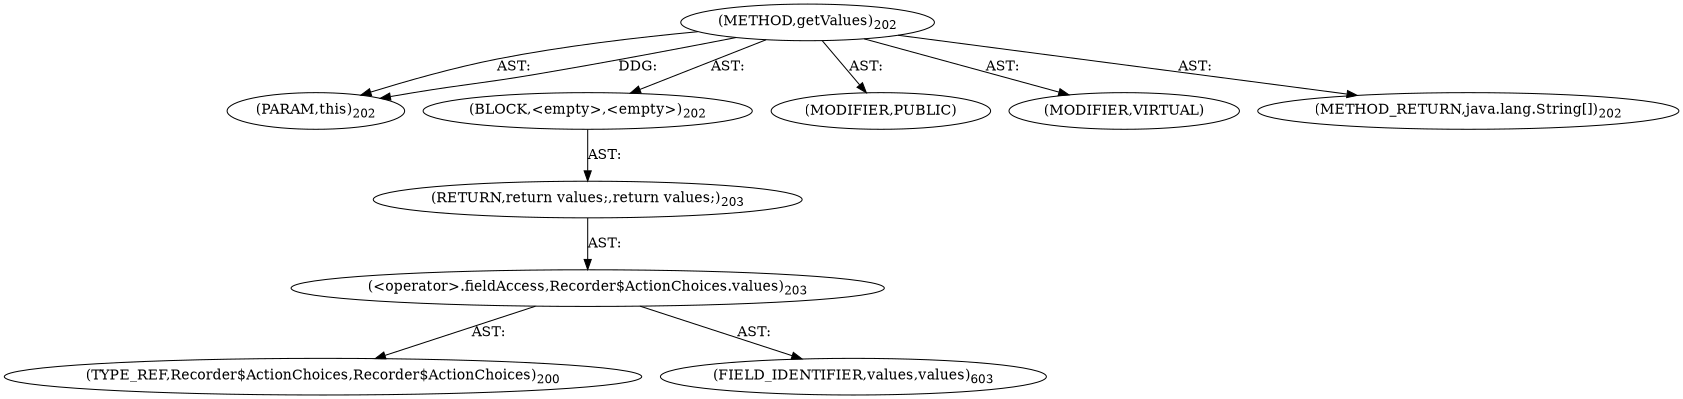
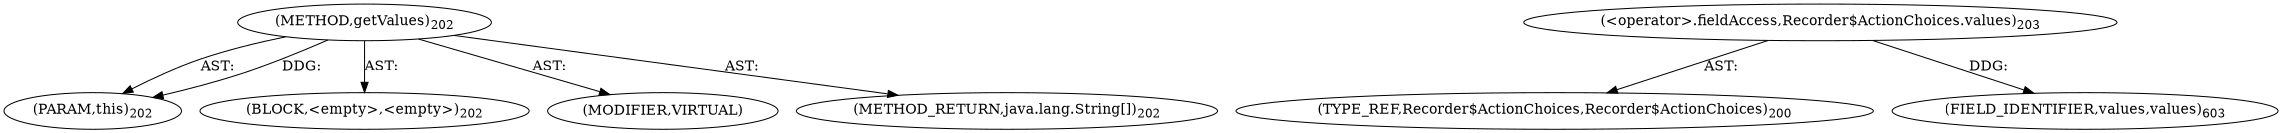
(881, 111) -> none
(588, 200) -> none
(757, 332) -> (1991, 67)
